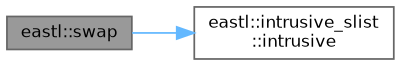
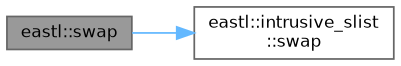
(294, 33) -> (294, 33)
